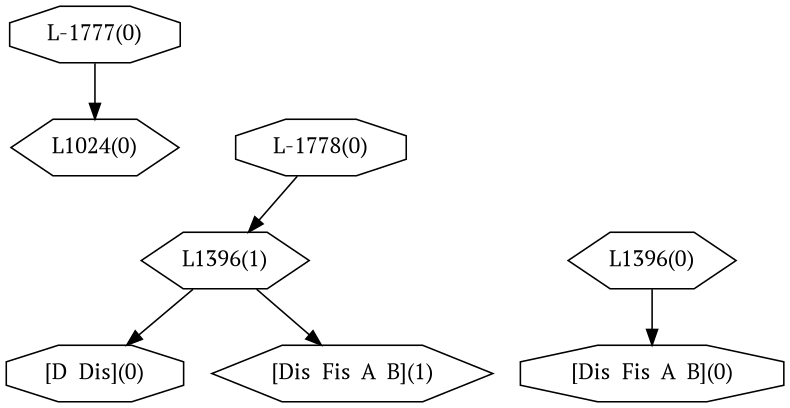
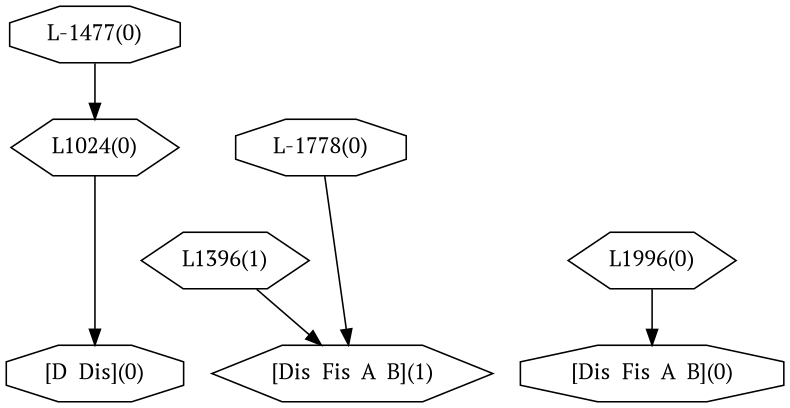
(95, 35) -> (95, 35)
(278, 198) -> (336, 252)
(652, 261) -> (652, 261)
(166, 312) -> (95, 252)
